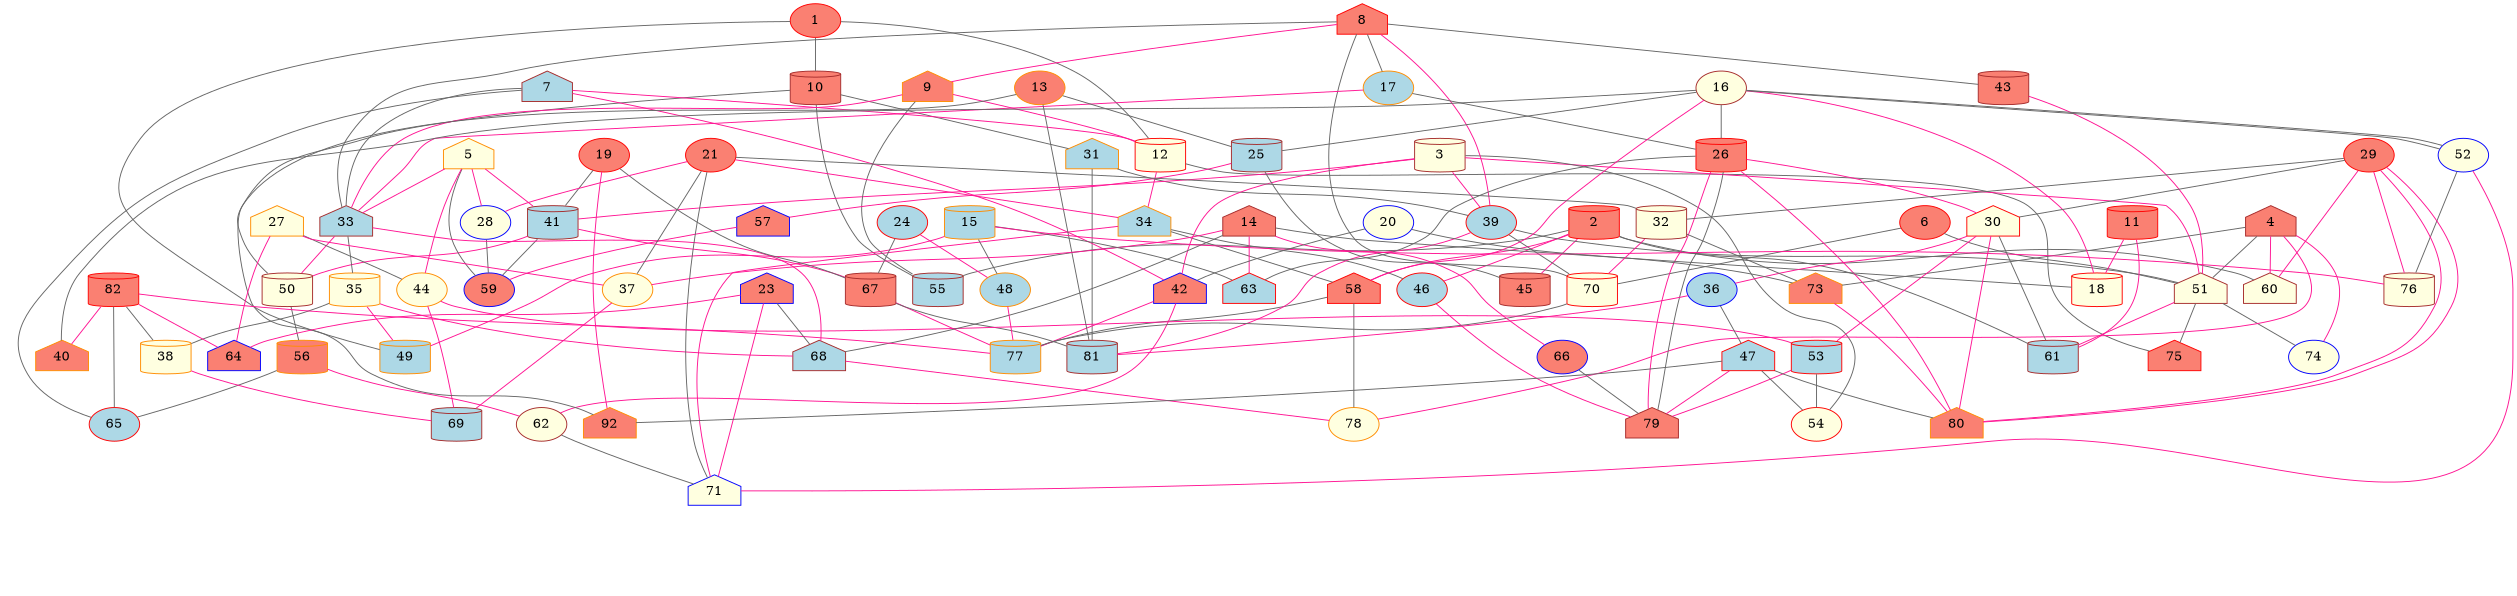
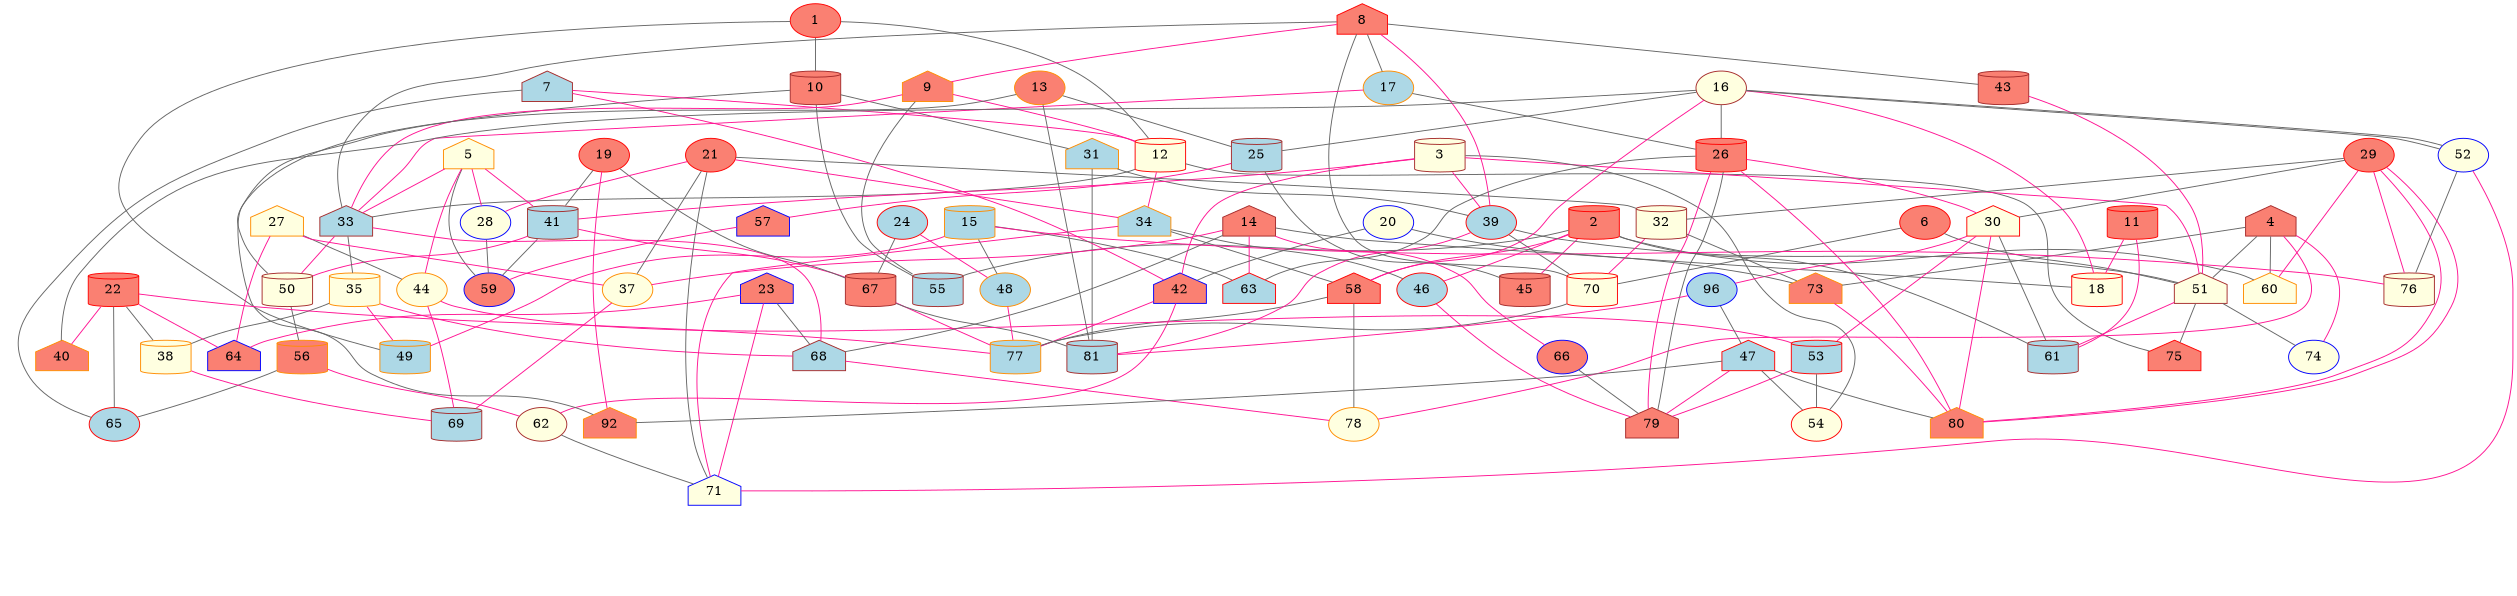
(407, 112) -> (754, 197)
(2270, 255) -> (2270, 255)
(113, 290) -> (113, 290)
(1712, 290) -> (1712, 290)
(2270, 290) -> (2270, 290)
